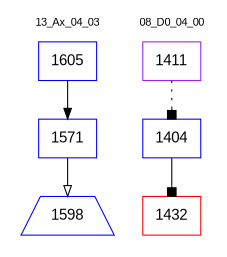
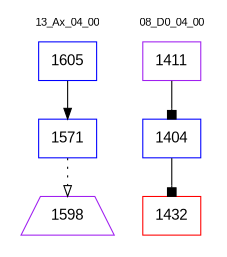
(68, 23) -> (68, 23)
(172, 95) -> (172, 95)
(68, 172) -> (68, 172)
(68, 216) -> (68, 216)
